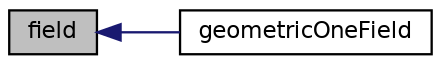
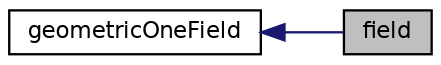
(150, 32) -> (314, 32)
